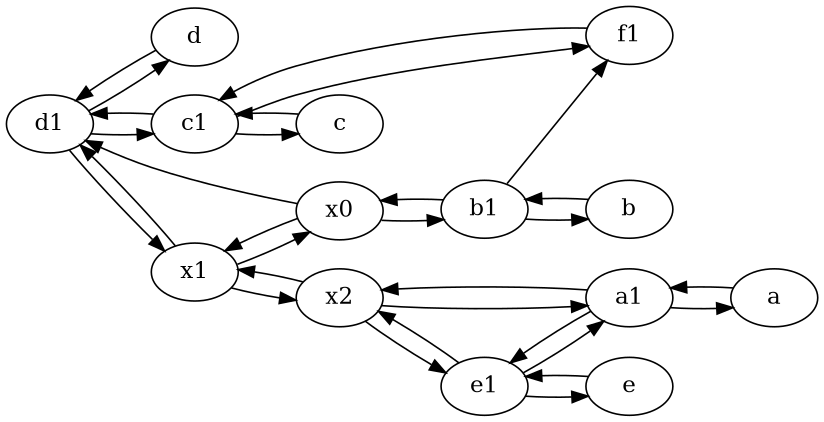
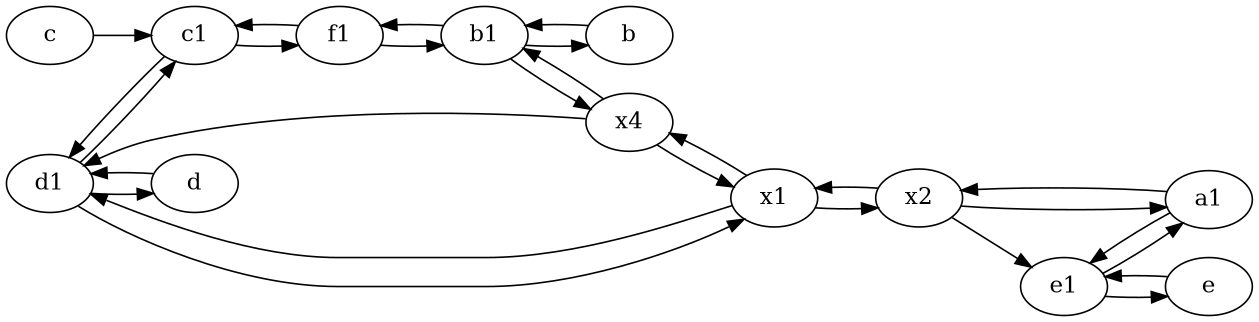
none -> (404, 46)
(259, 135) -> none
(340, 211) -> (629, 122)
(774, 298) -> none
(426, 340) -> none
